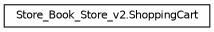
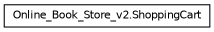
(107, 16) -> (107, 16)
